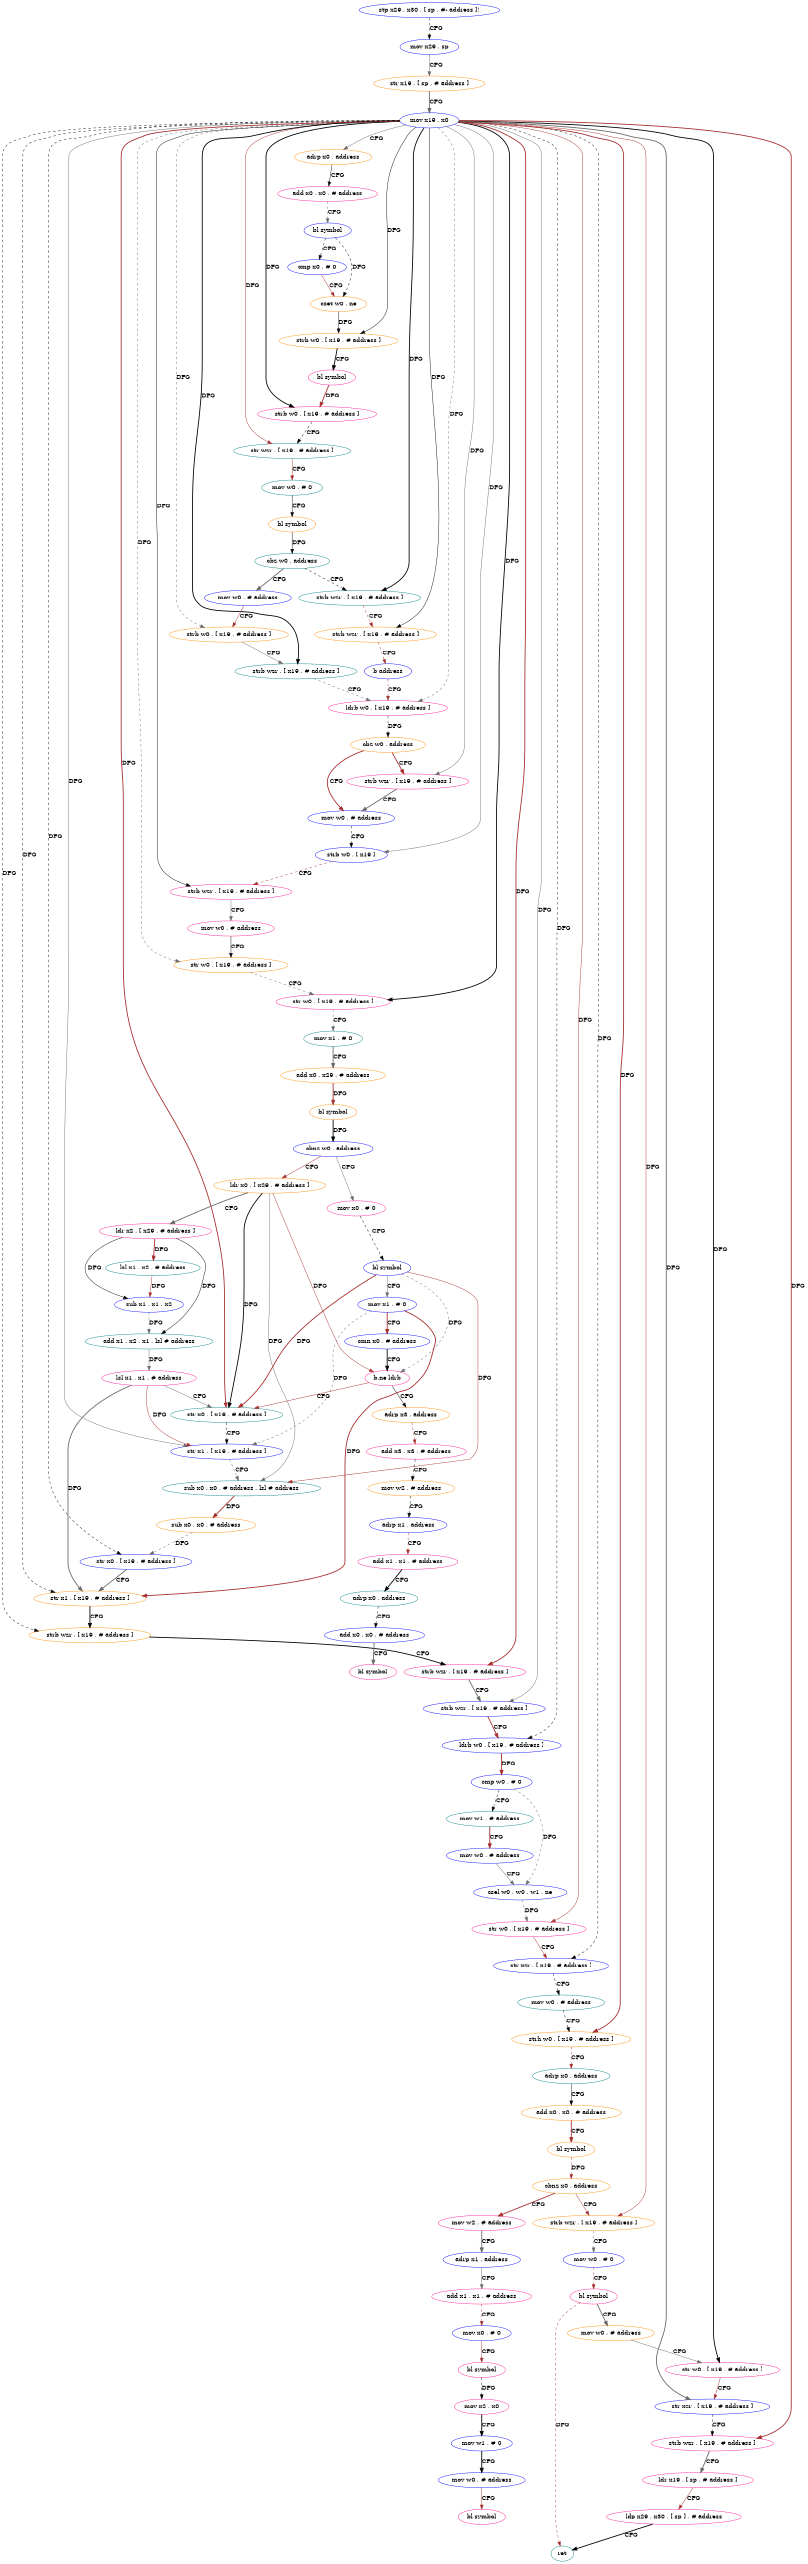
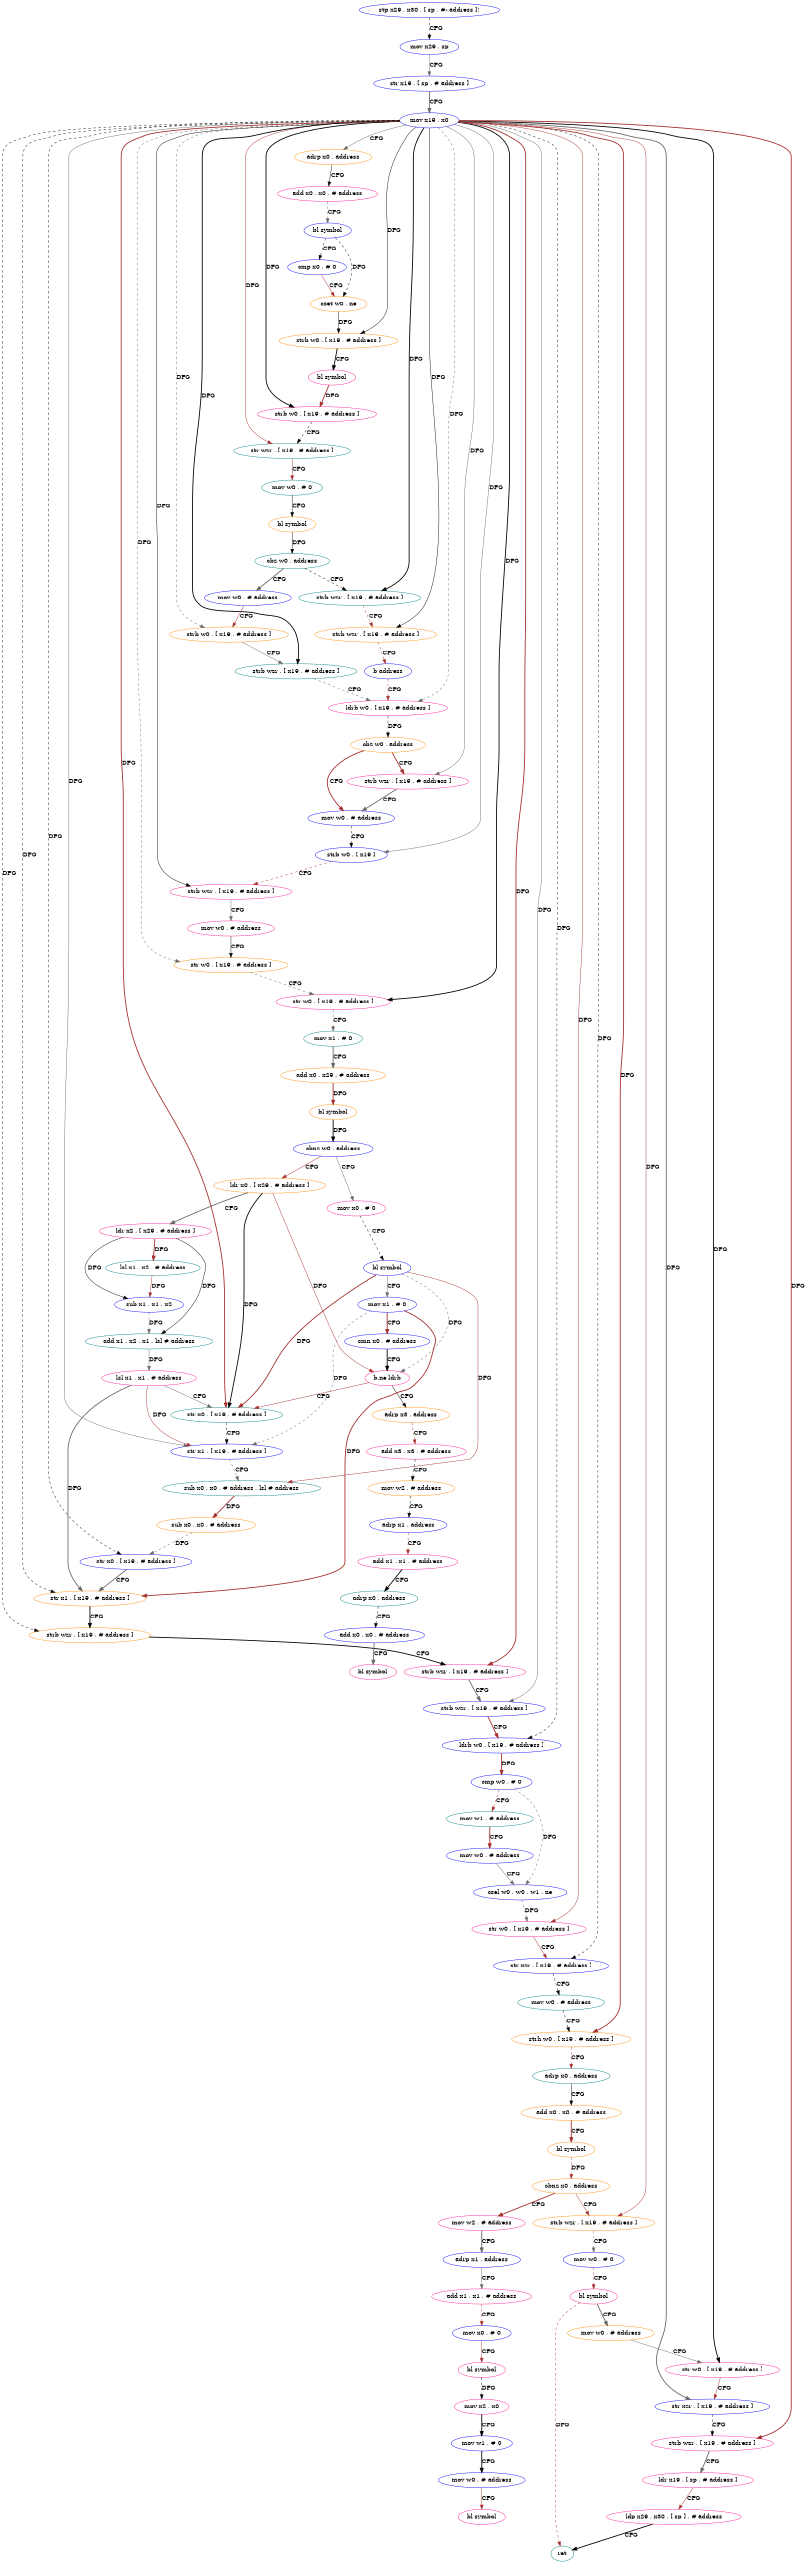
(429, 84) -> (429, 84)
(268, 1344) -> none
(496, 1799) -> (496, 1799)
